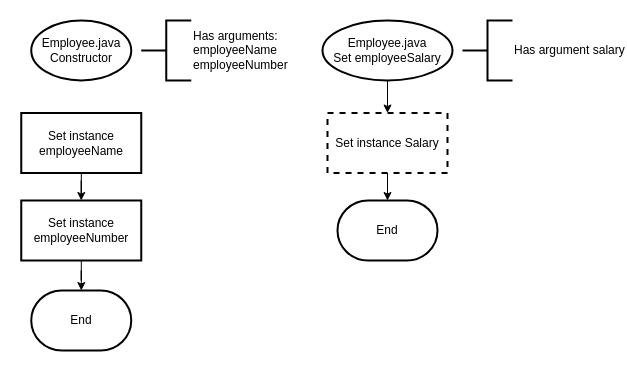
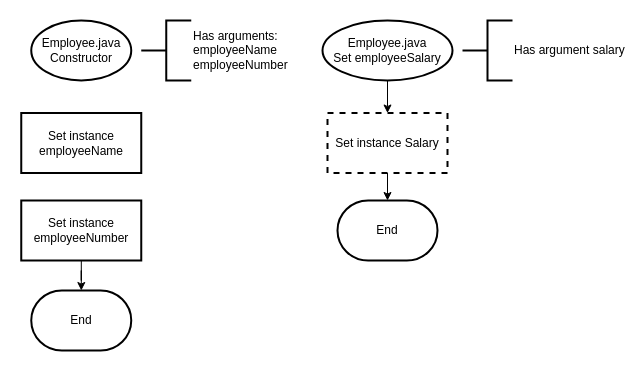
(81, 191) -> none
